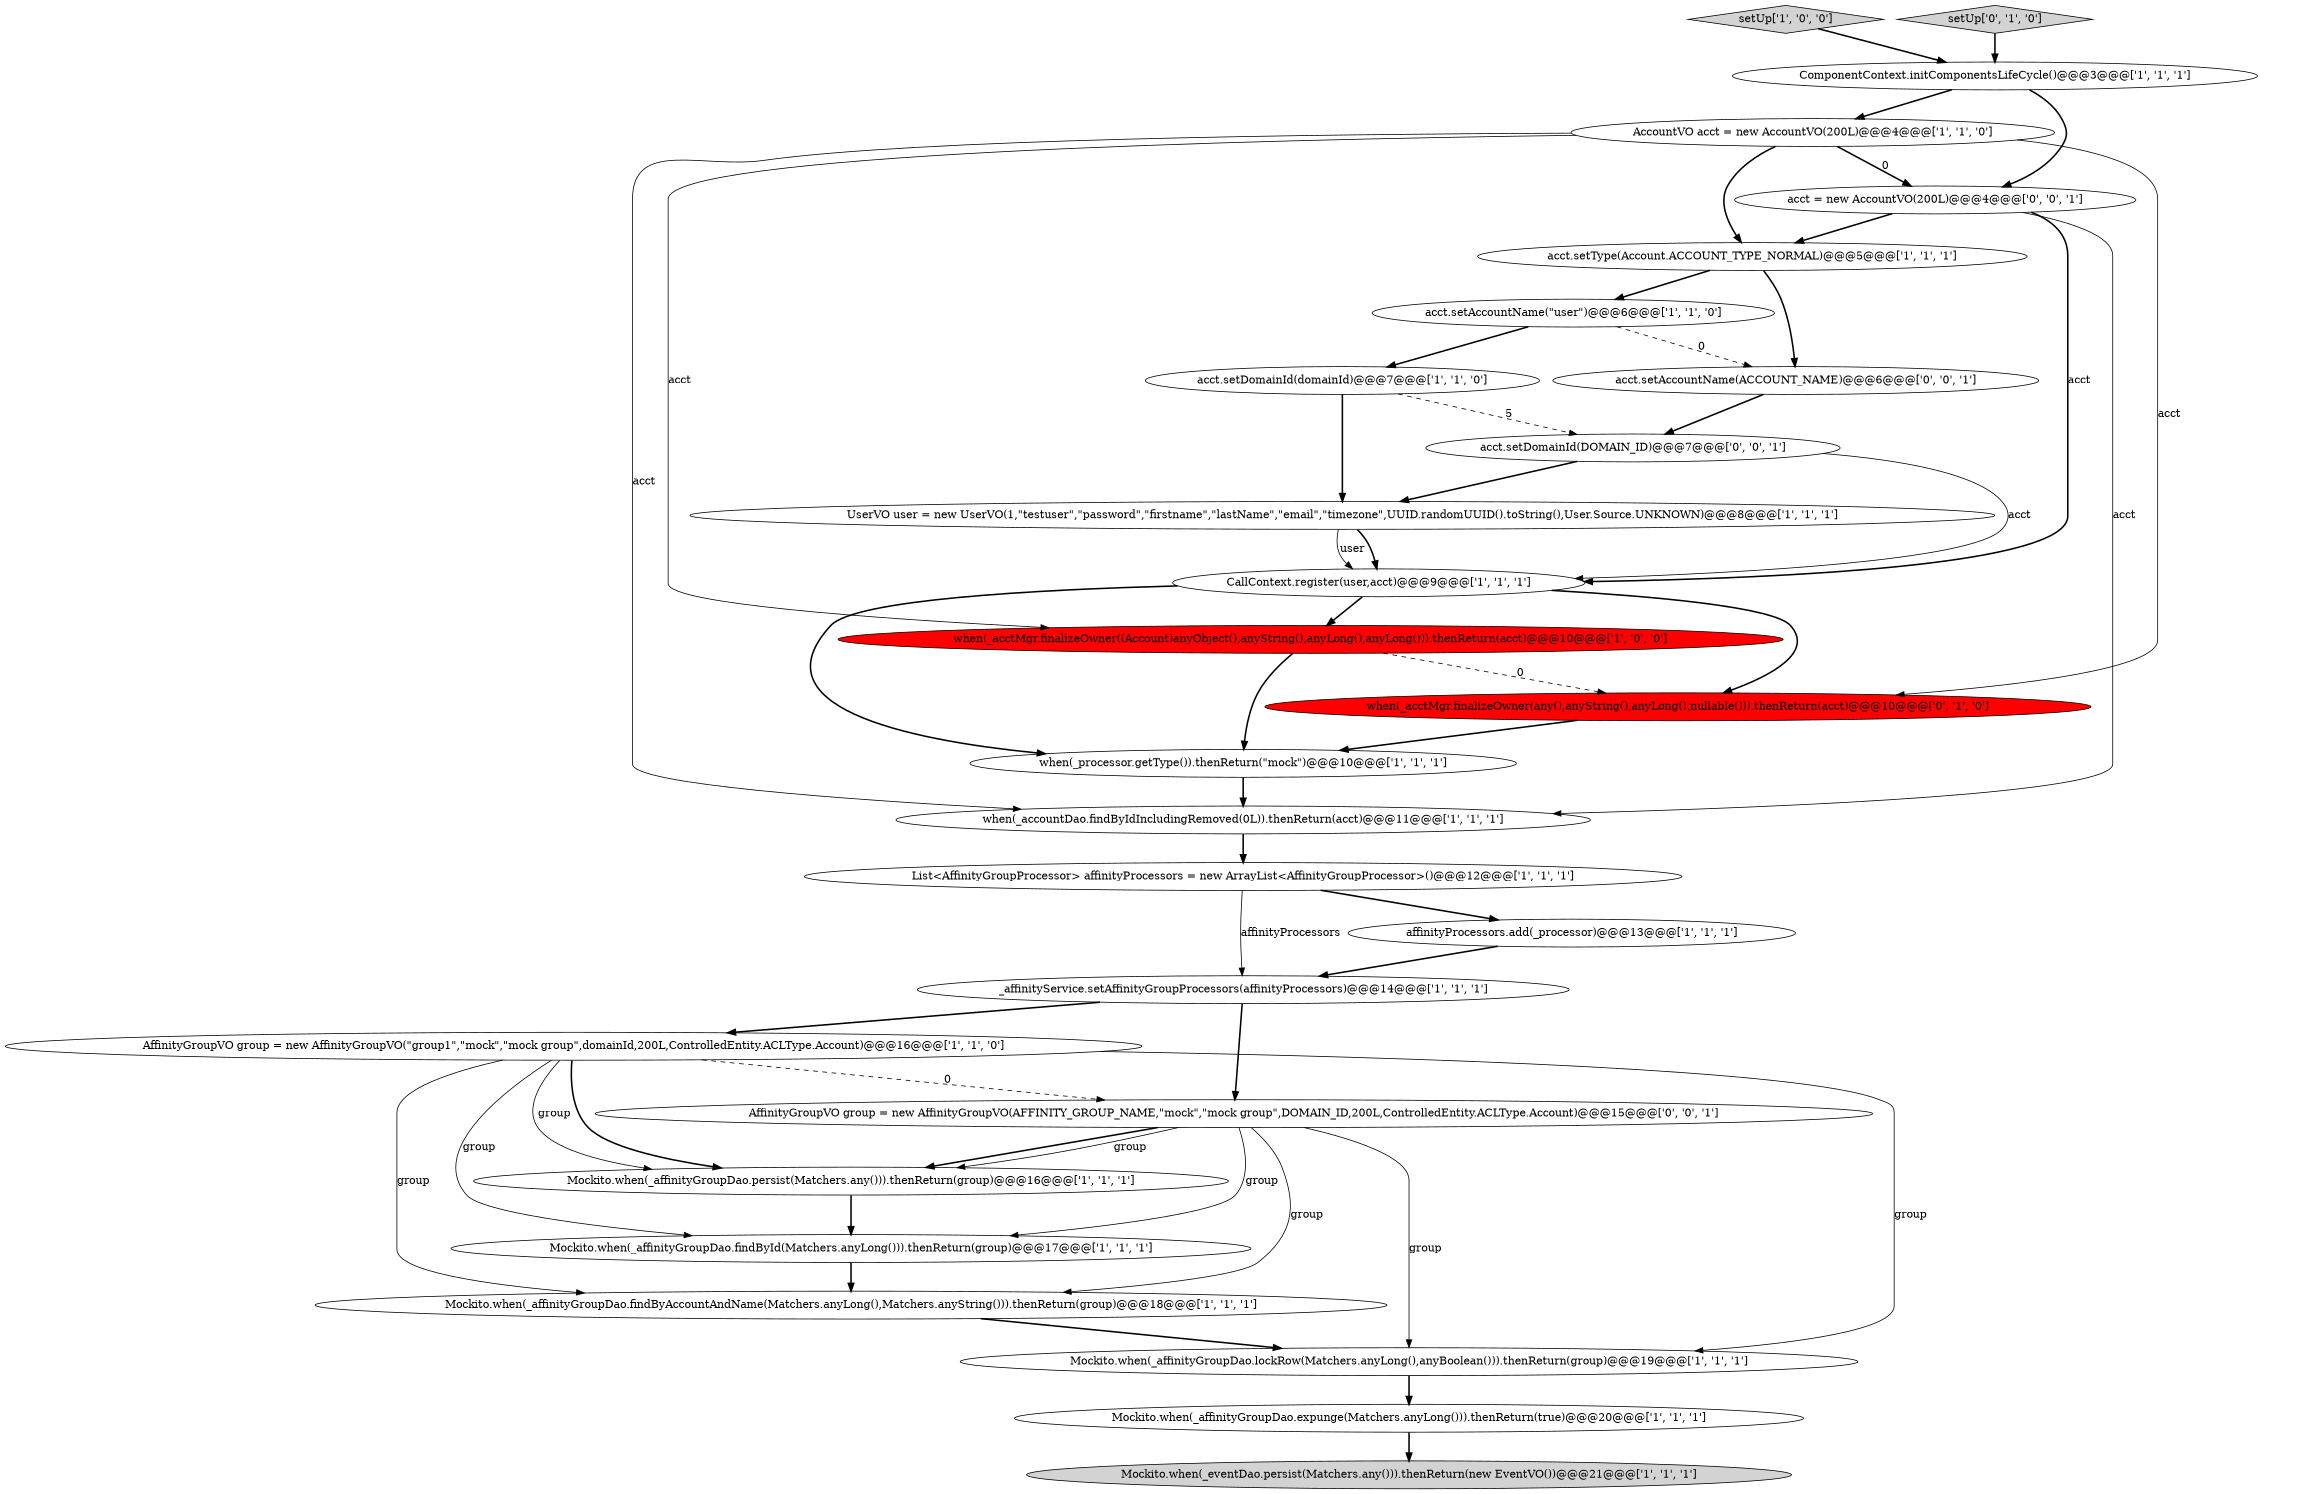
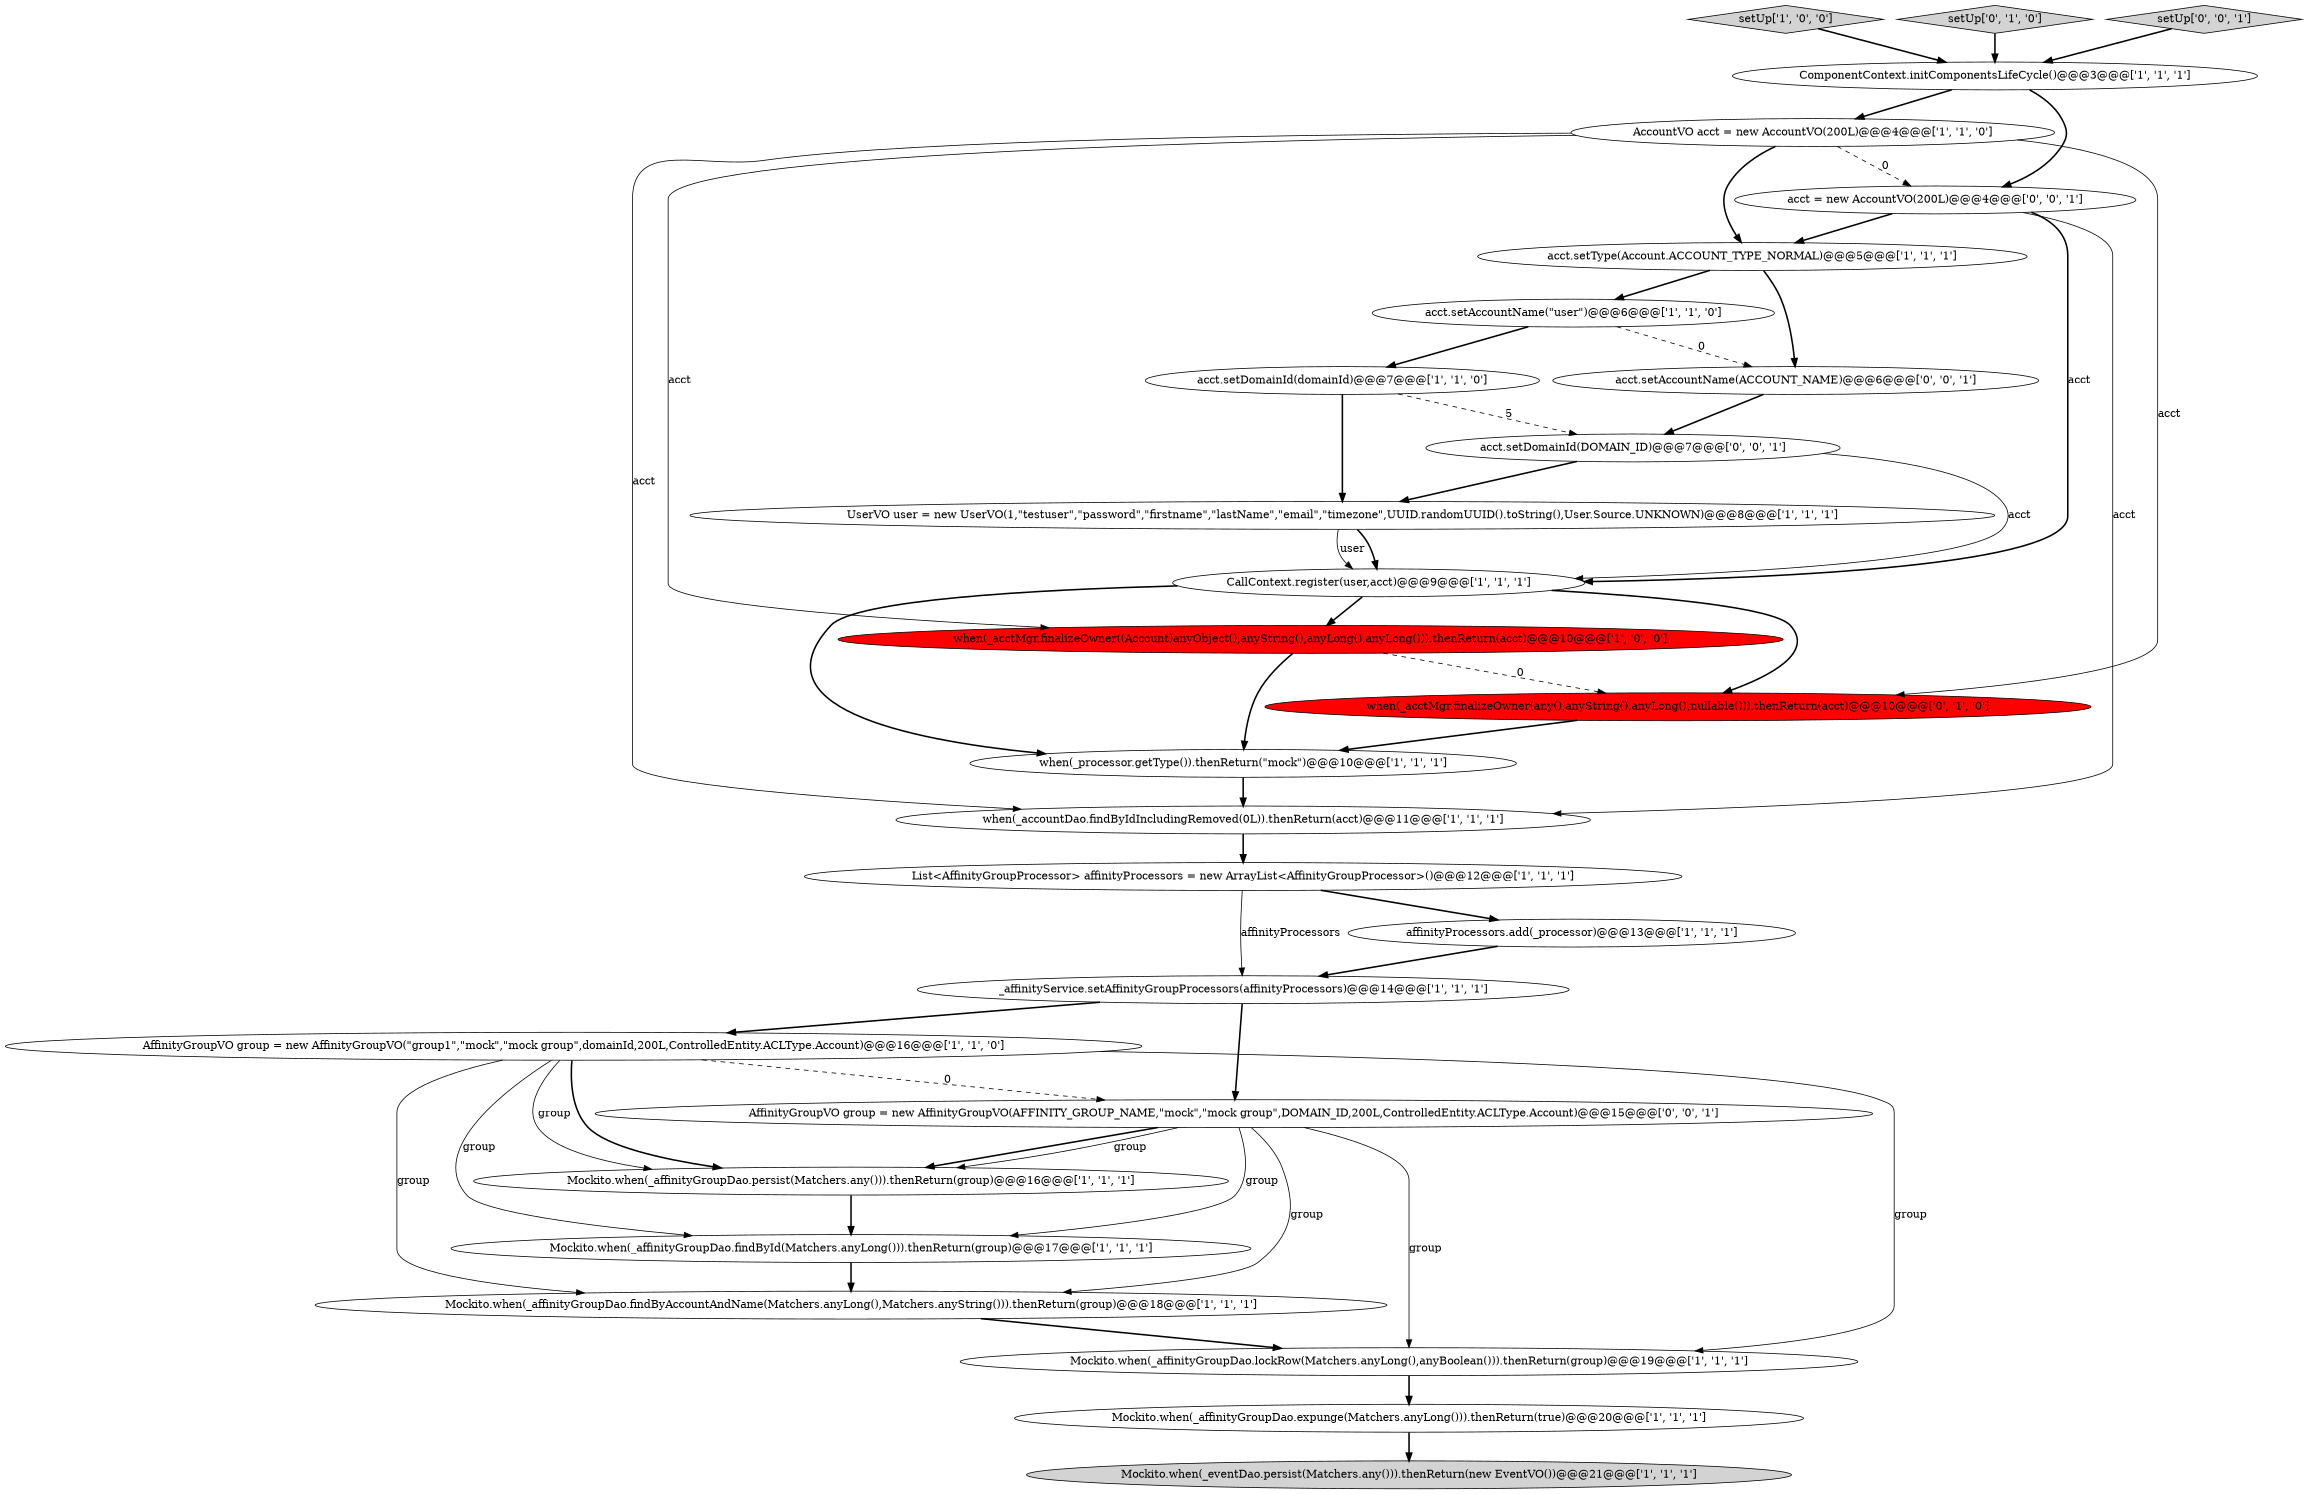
none -> (2204, 19)
(1871, 164) -> (1871, 164)
